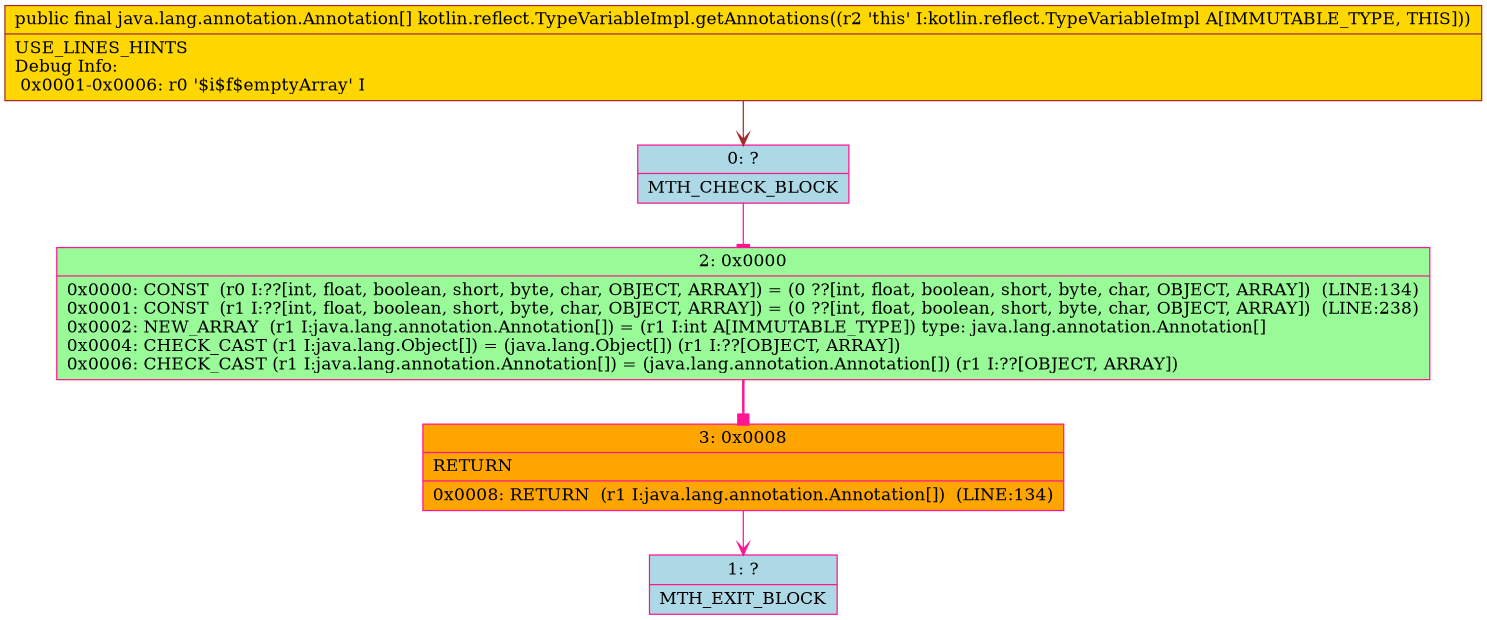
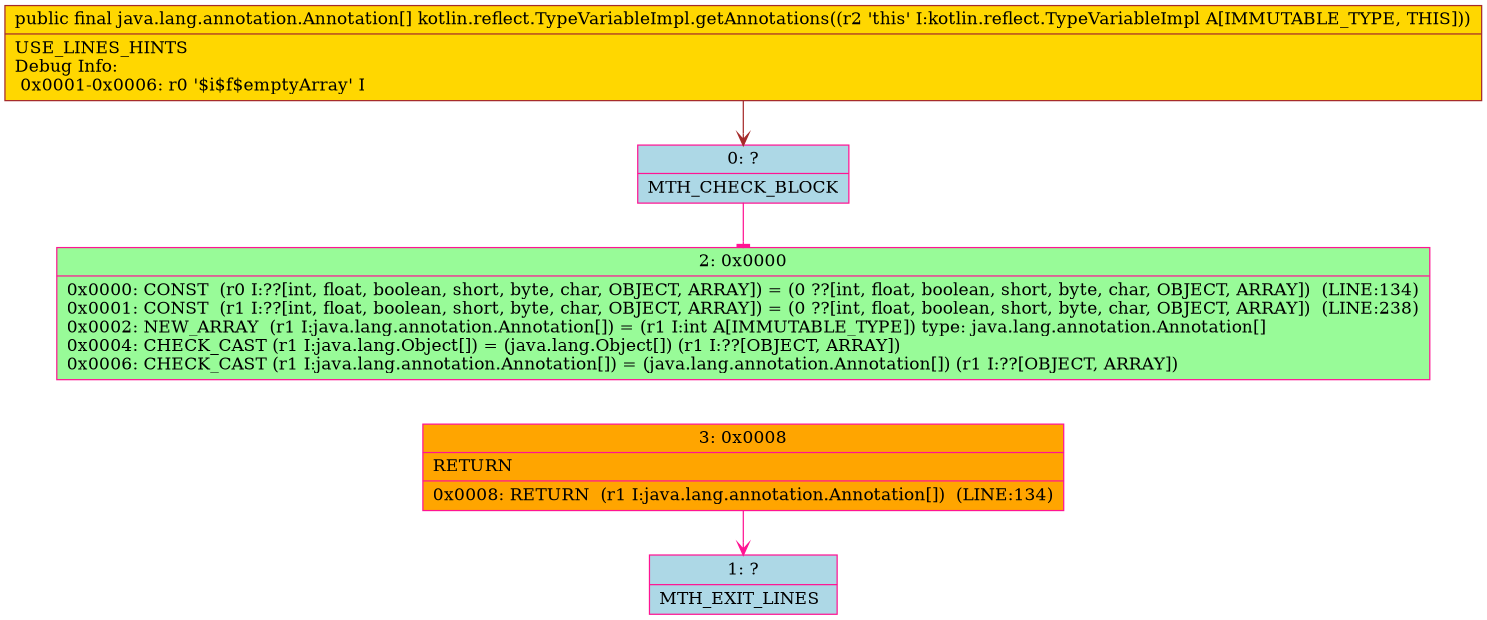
(743, 396) -> none
(743, 599) -> (740, 599)
